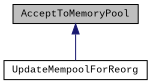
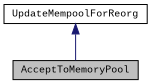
(76, 47) -> (76, 47)
